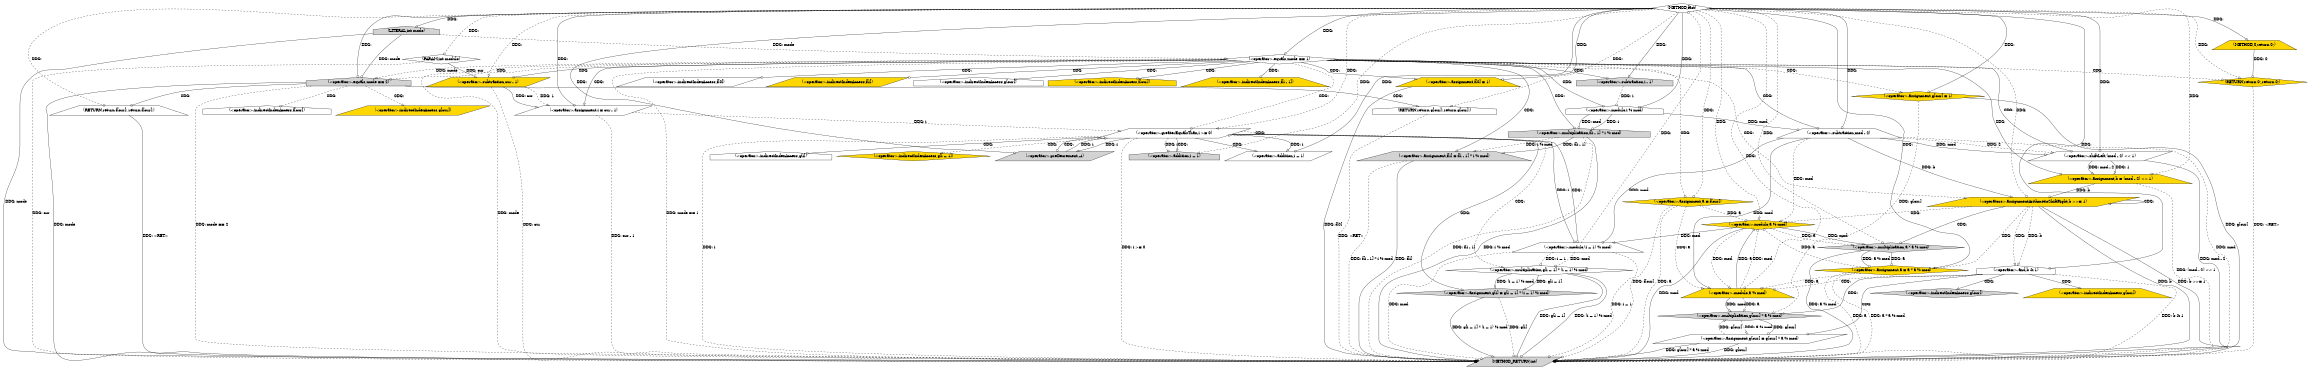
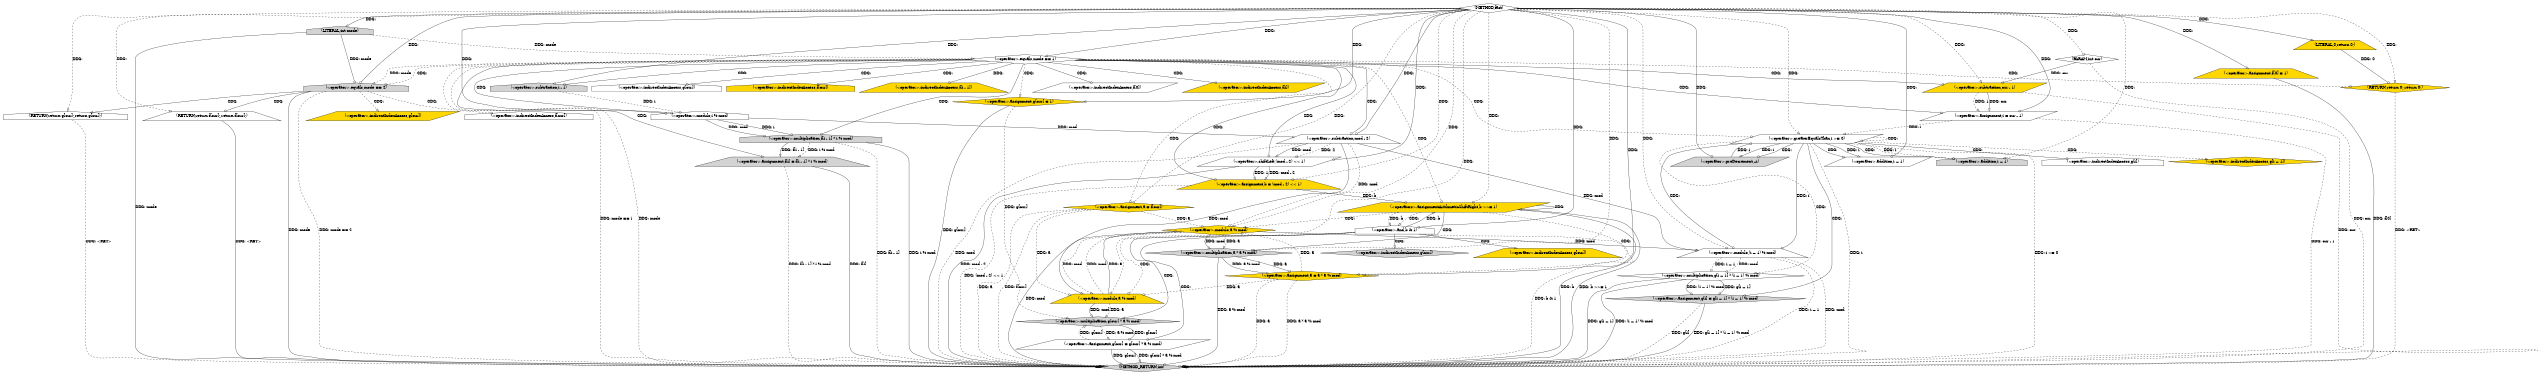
(2254, 45) -> (2335, 45)
(441, 59) -> (2087, 59)
(1357, 75) -> none
(1659, 132) -> (1643, 91)
(1927, 172) -> (1420, 221)
(1514, 362) -> (1142, 367)
